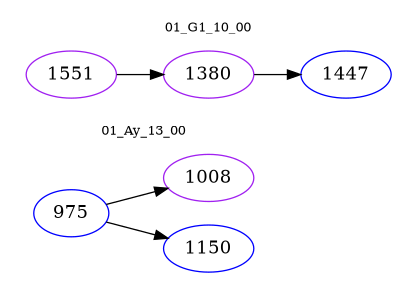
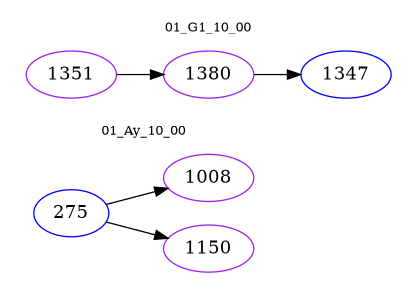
(71, 75) -> (71, 75)
(346, 75) -> (346, 75)
(144, 131) -> (144, 131)
(71, 213) -> (71, 213)
(209, 249) -> (209, 249)
